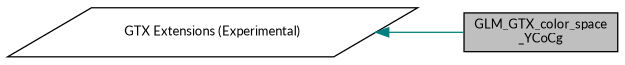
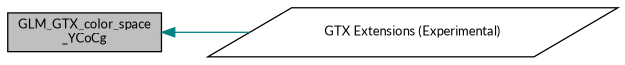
(426, 32) -> (212, 32)
